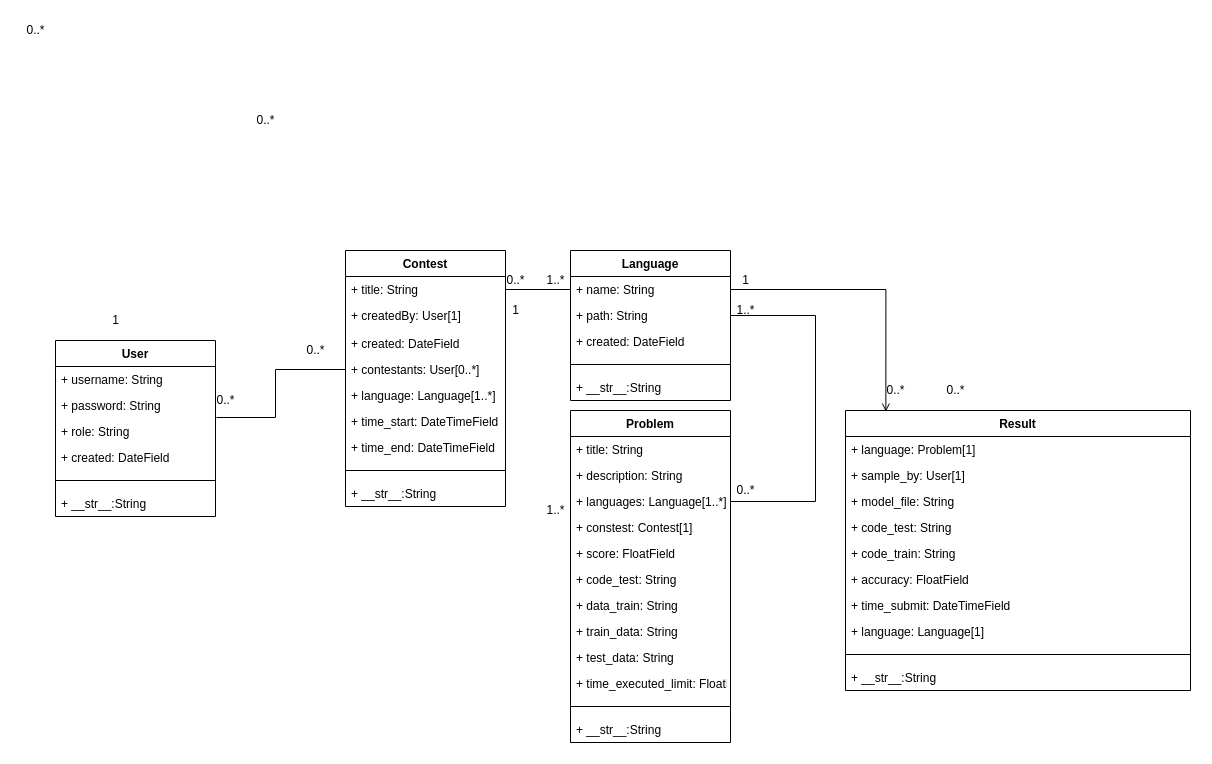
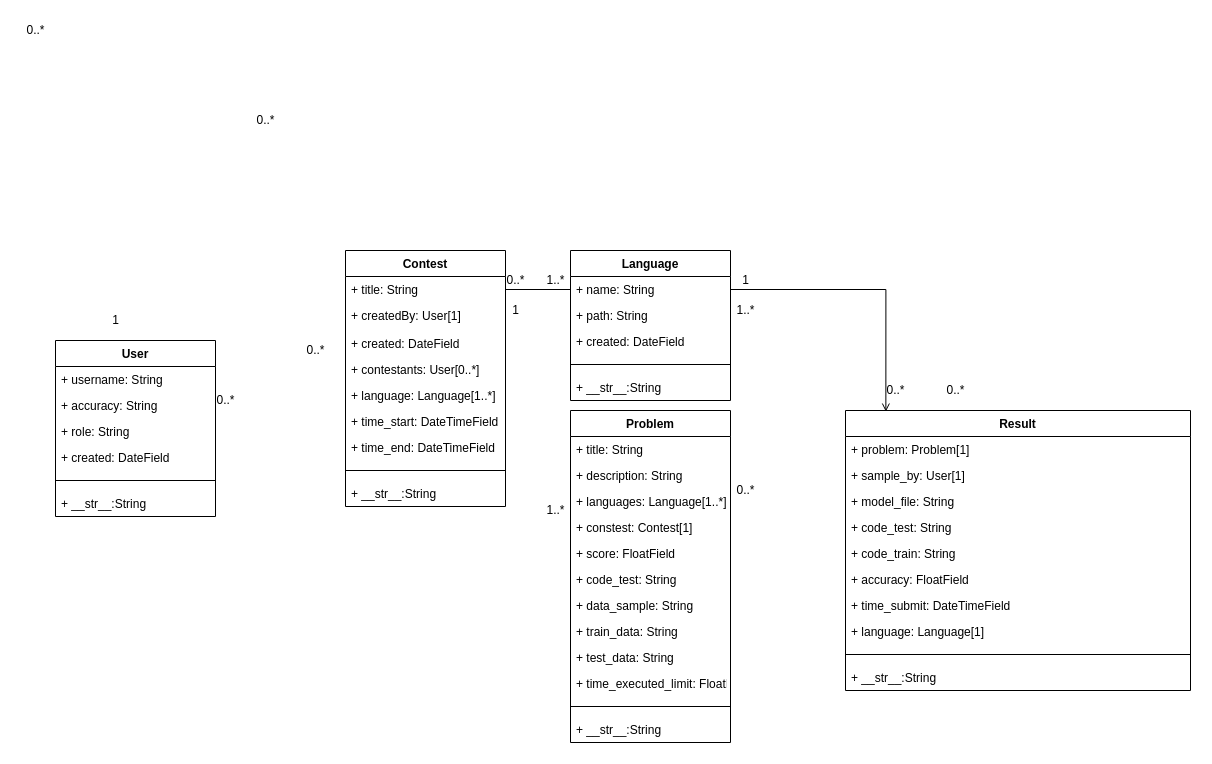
(276, 390) -> none
(115, 406) -> (115, 406)
(816, 409) -> none
(917, 450) -> (914, 450)
(635, 606) -> (639, 606)
